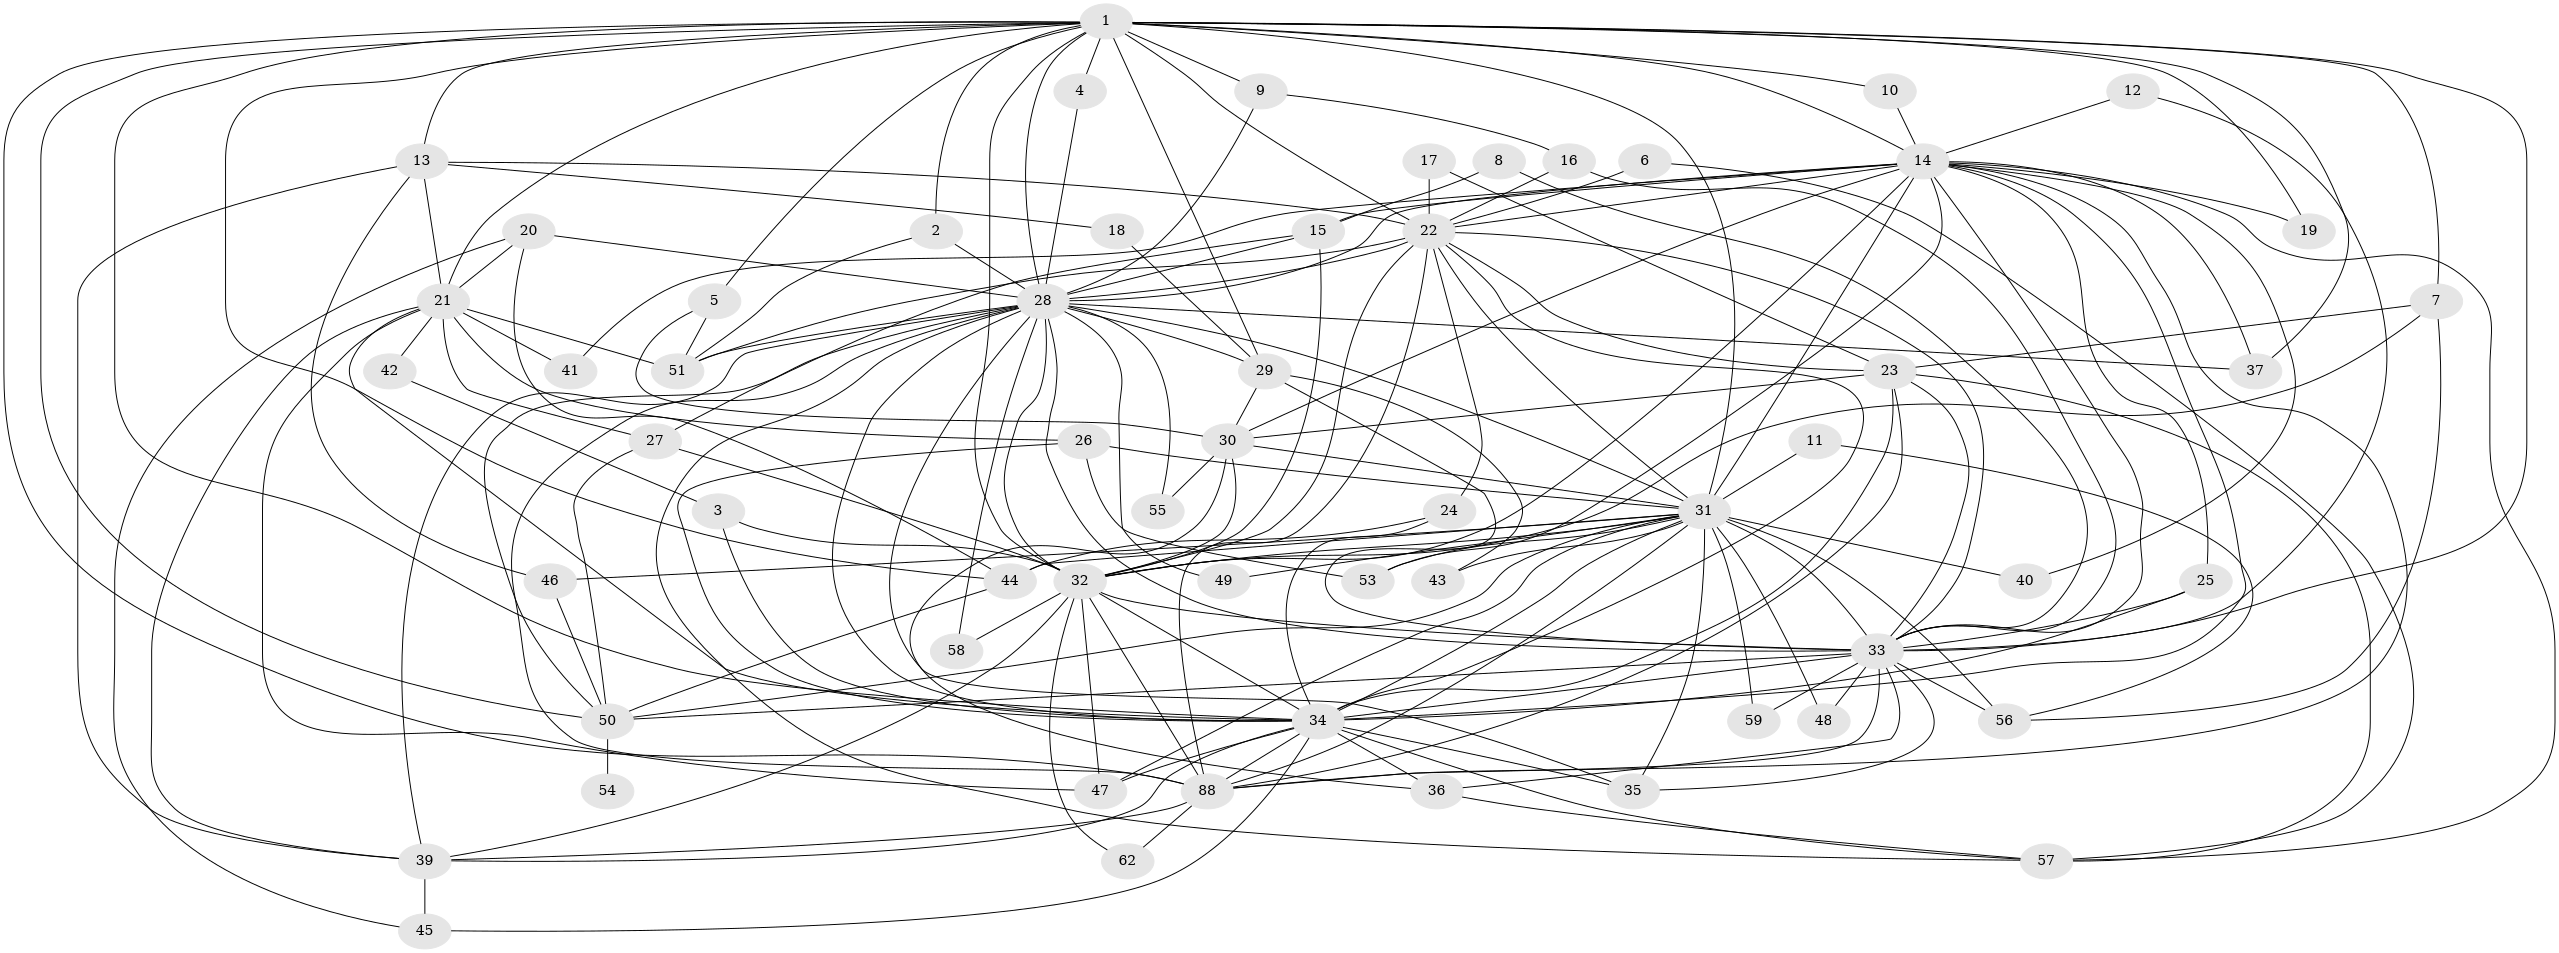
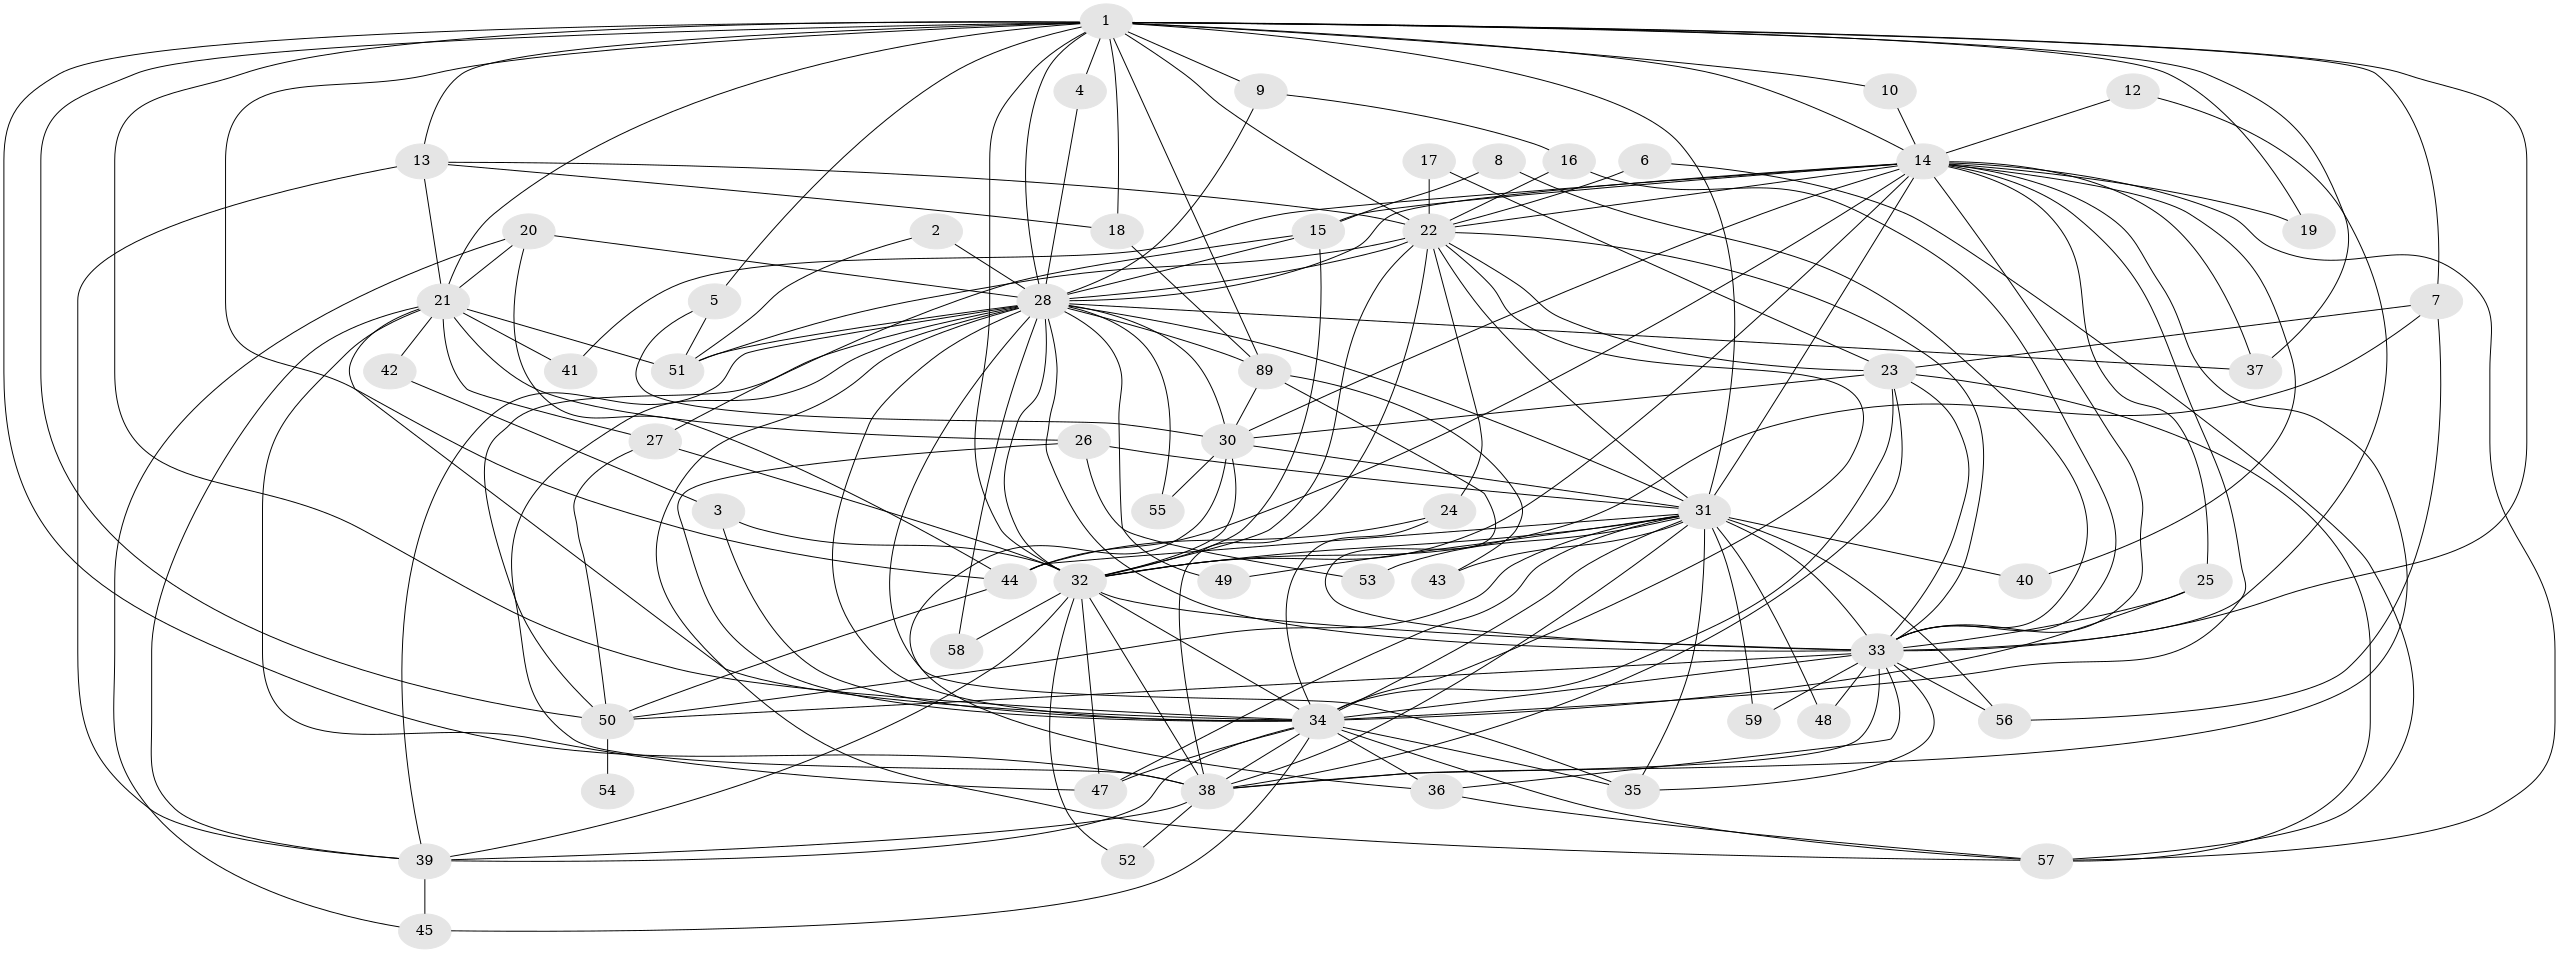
(967, 86) -> (1118, 126)
none -> (1176, 345)
(1265, 371) -> (1265, 371)
(1712, 427) -> (1506, 403)
(1815, 441) -> none
(550, 581) -> none
(1208, 791) -> (1208, 791)
(1128, 861) -> (1128, 861)
